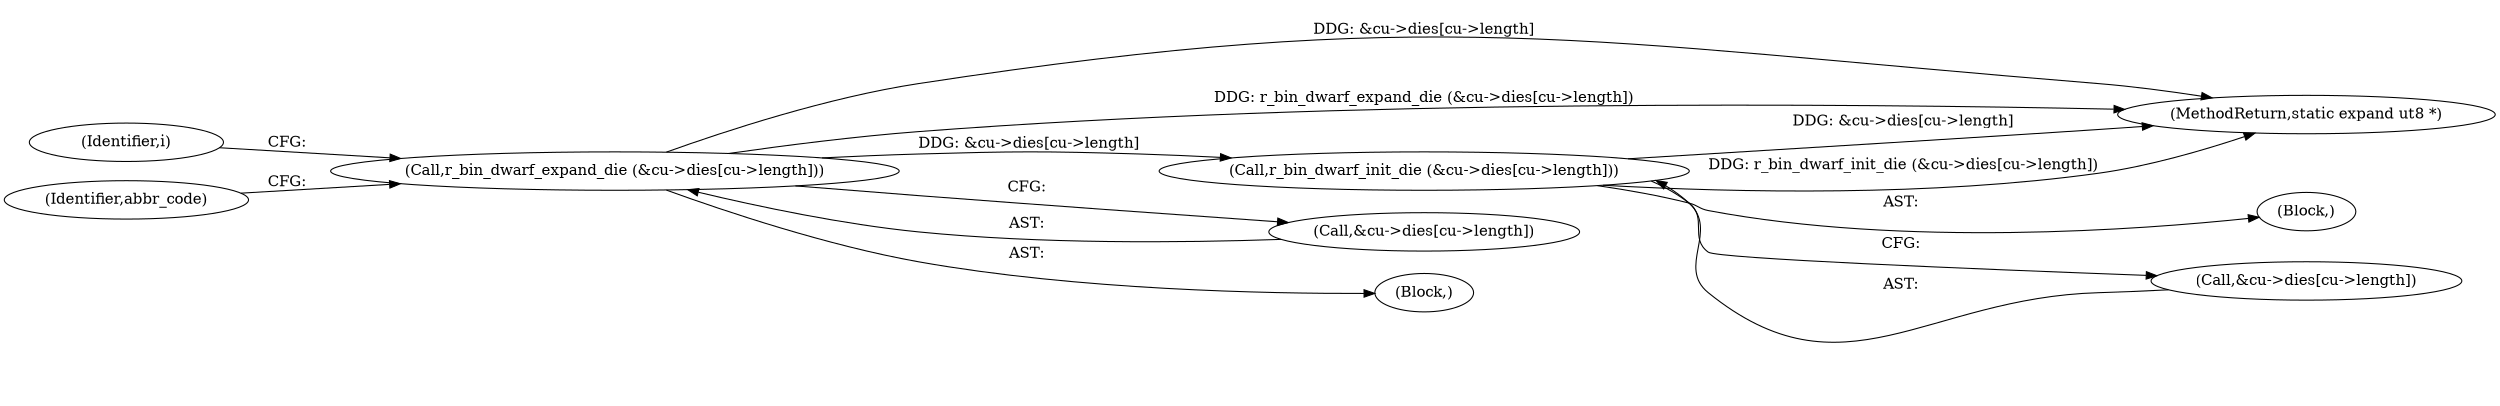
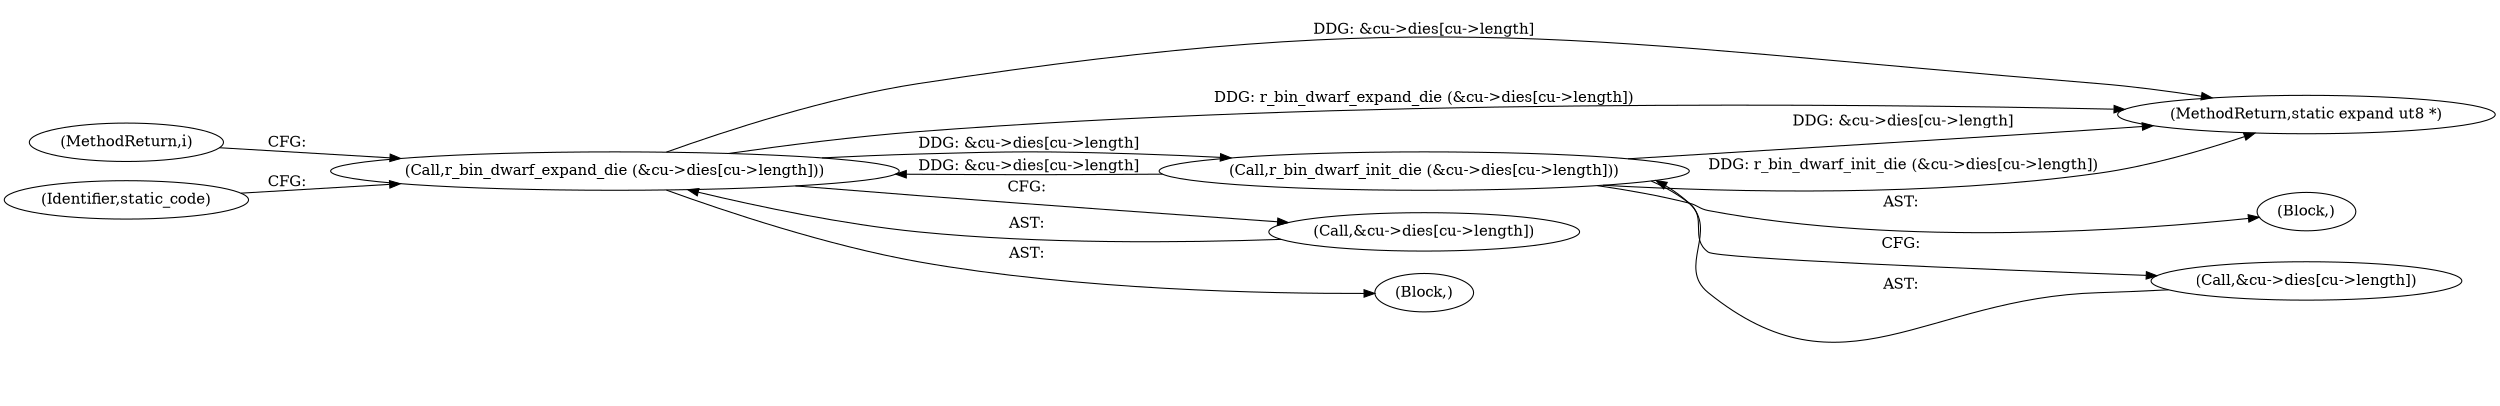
(126, 142) -> (126, 142)
none -> (1034, 175)
(126, 200) -> (126, 200)
